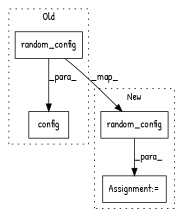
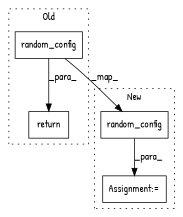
(49, 125) -> (49, 125)
